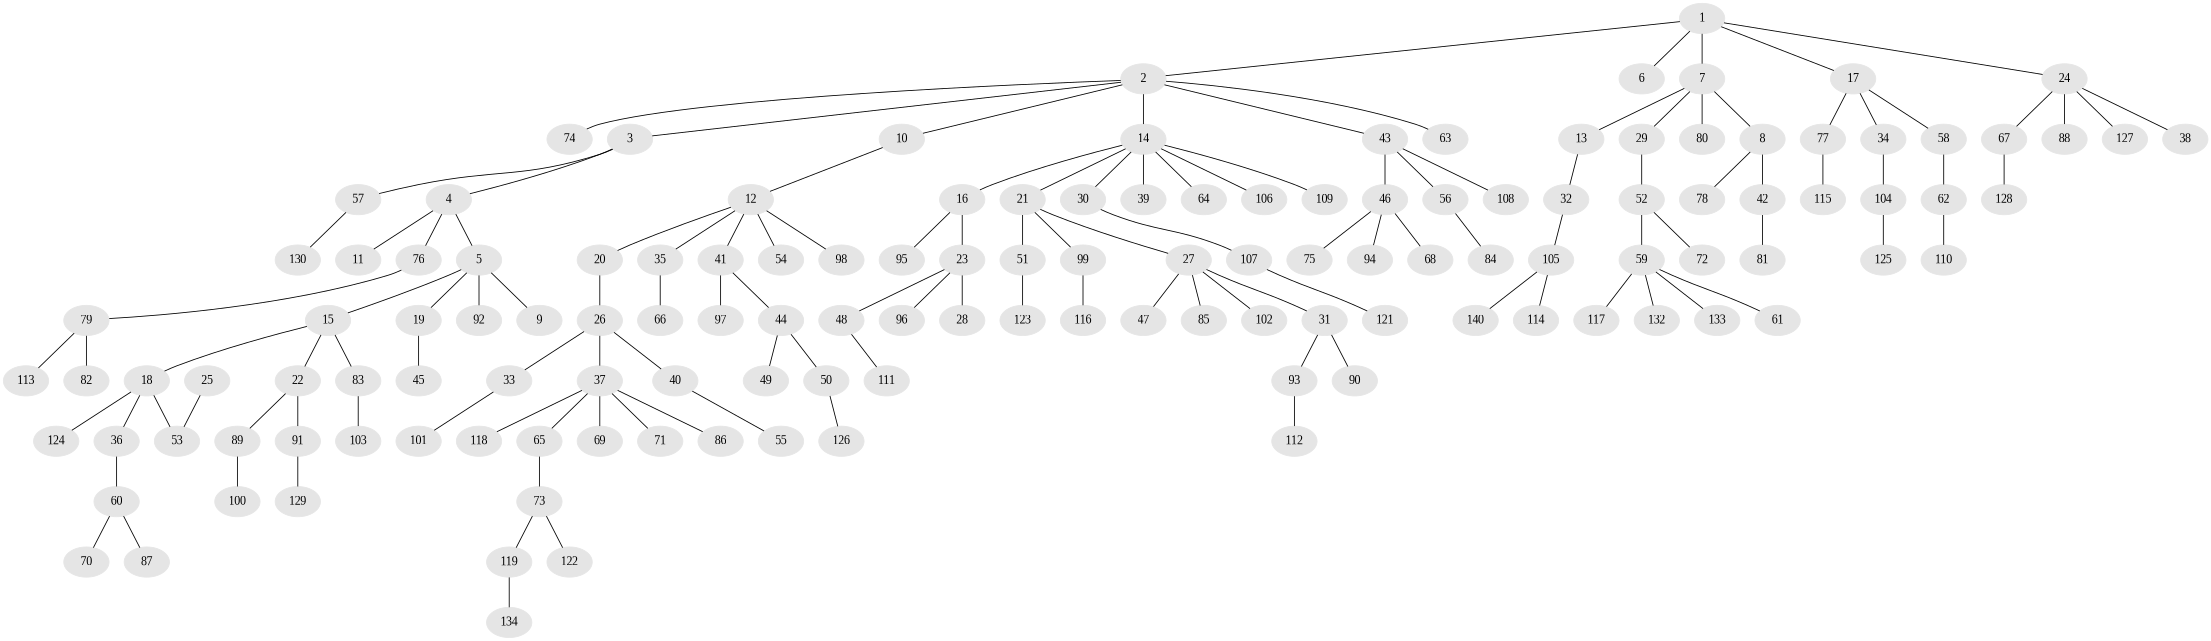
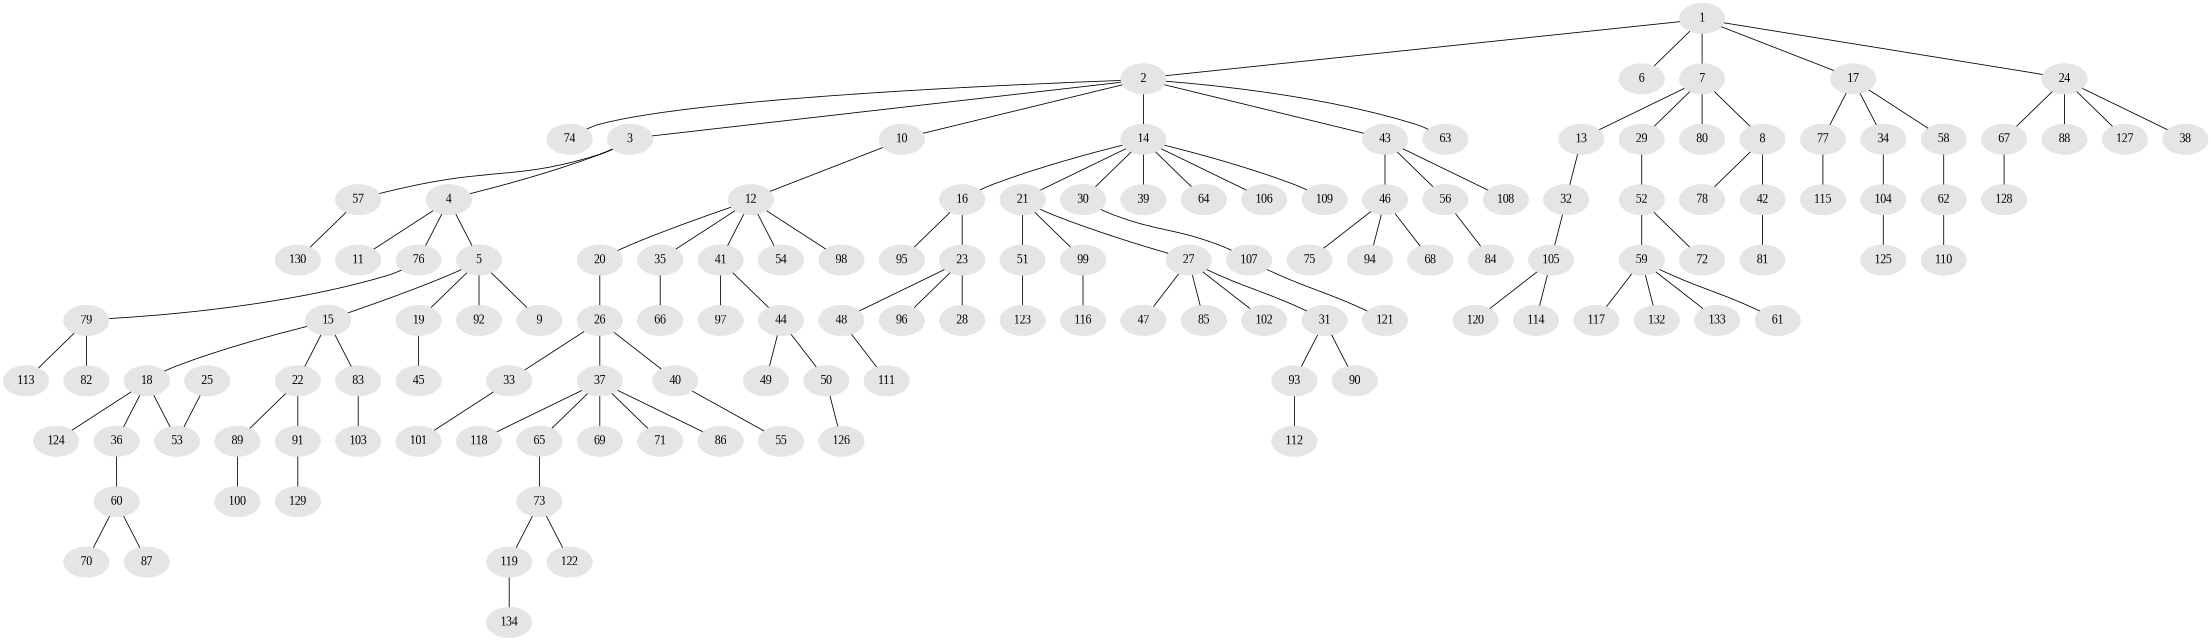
(1476, 320) -> (1476, 320)
